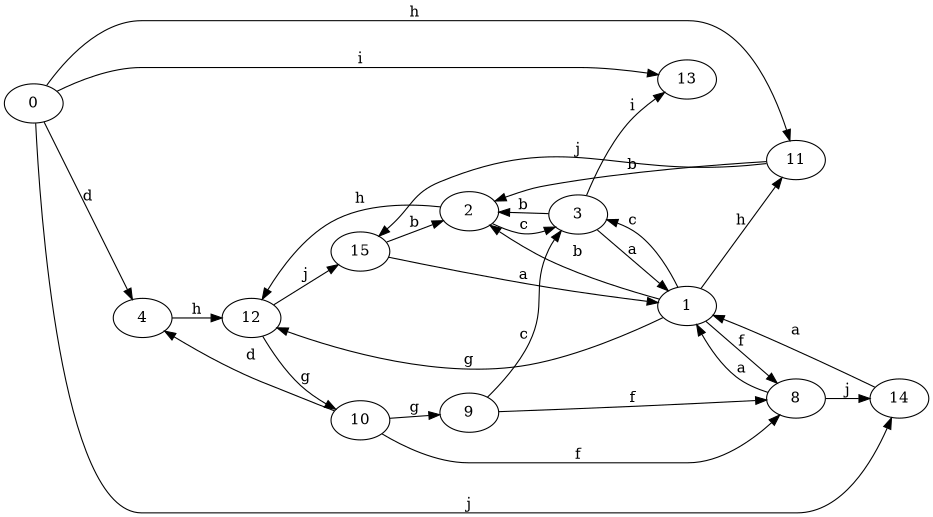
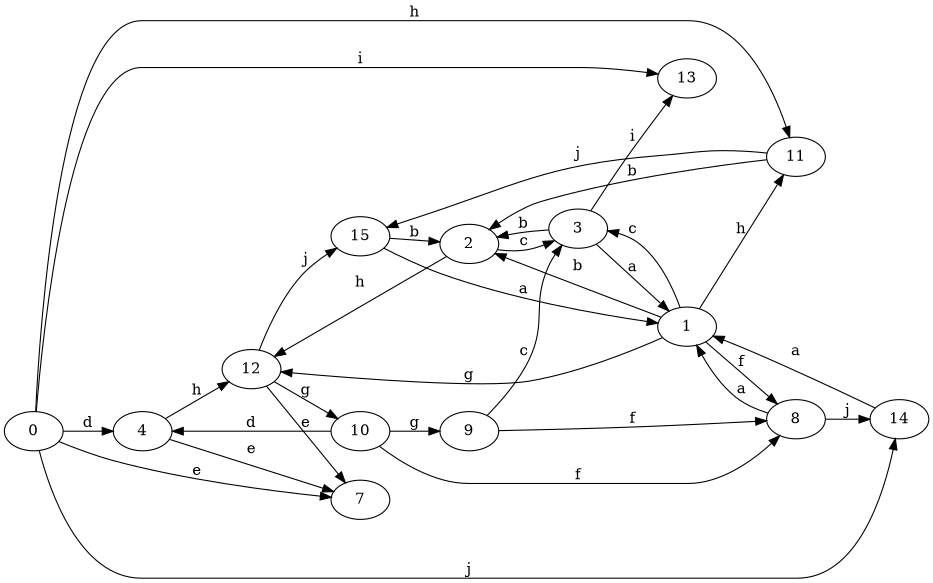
none -> (360, 500)
